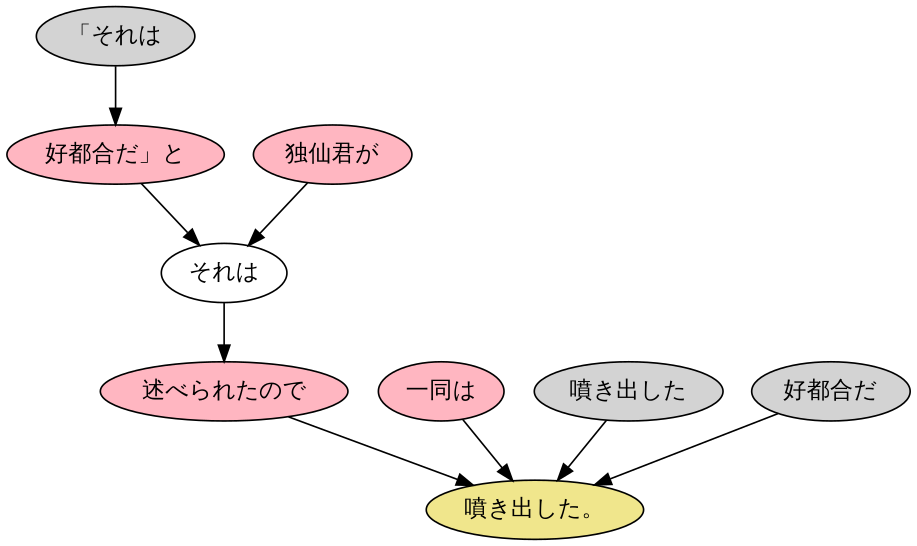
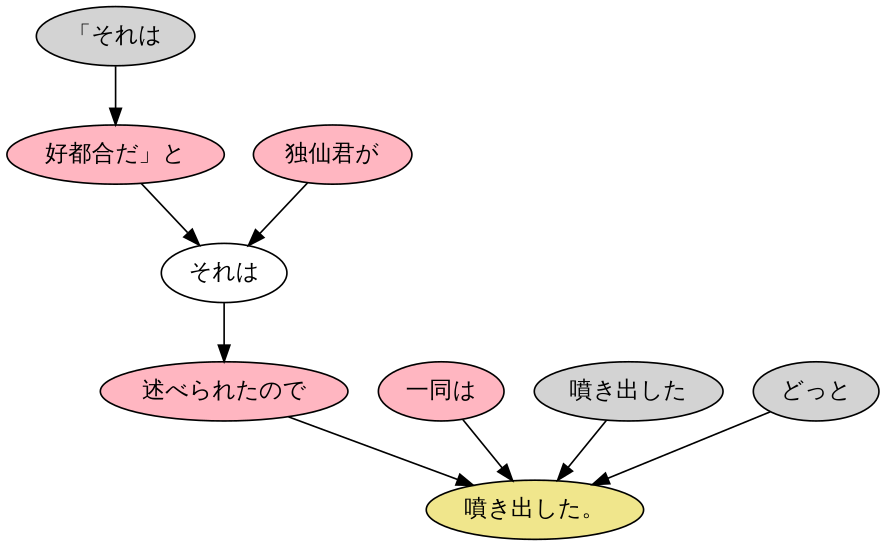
(831, 391) -> (816, 391)
